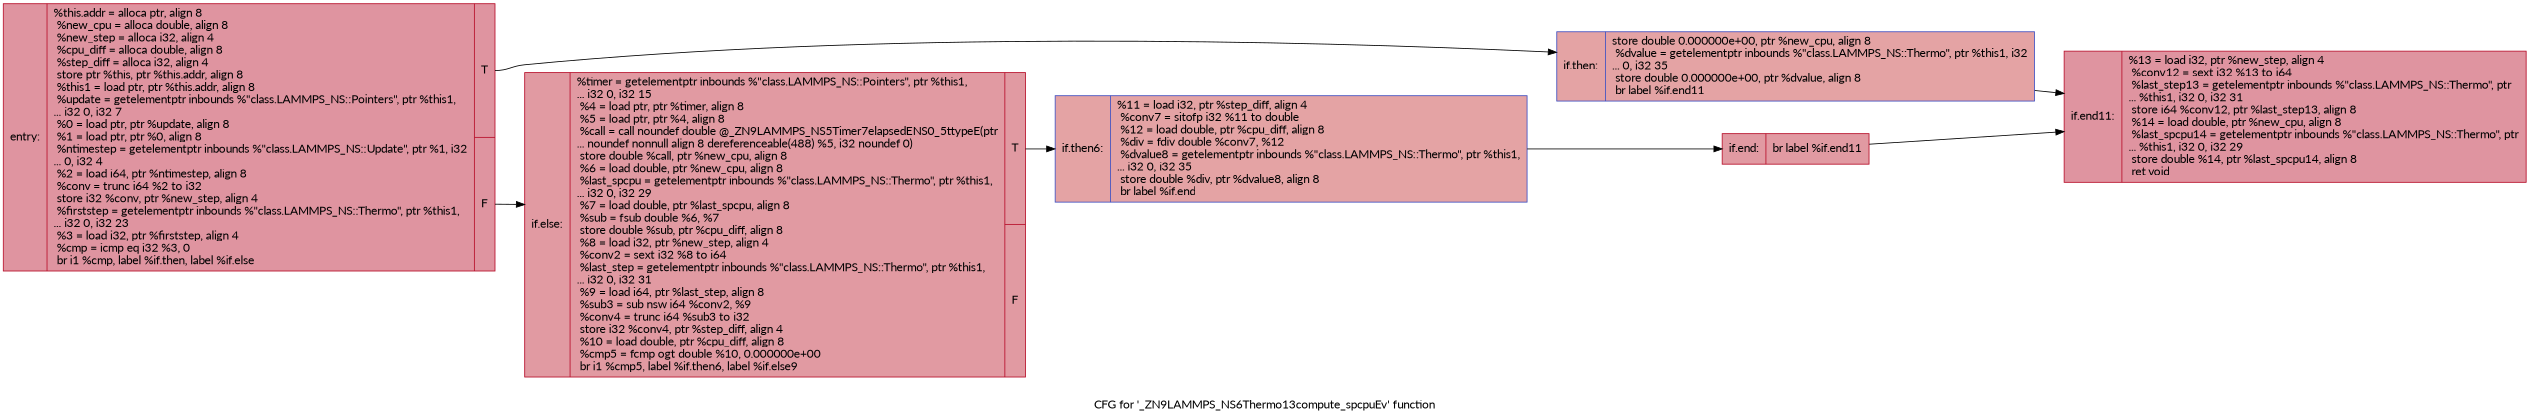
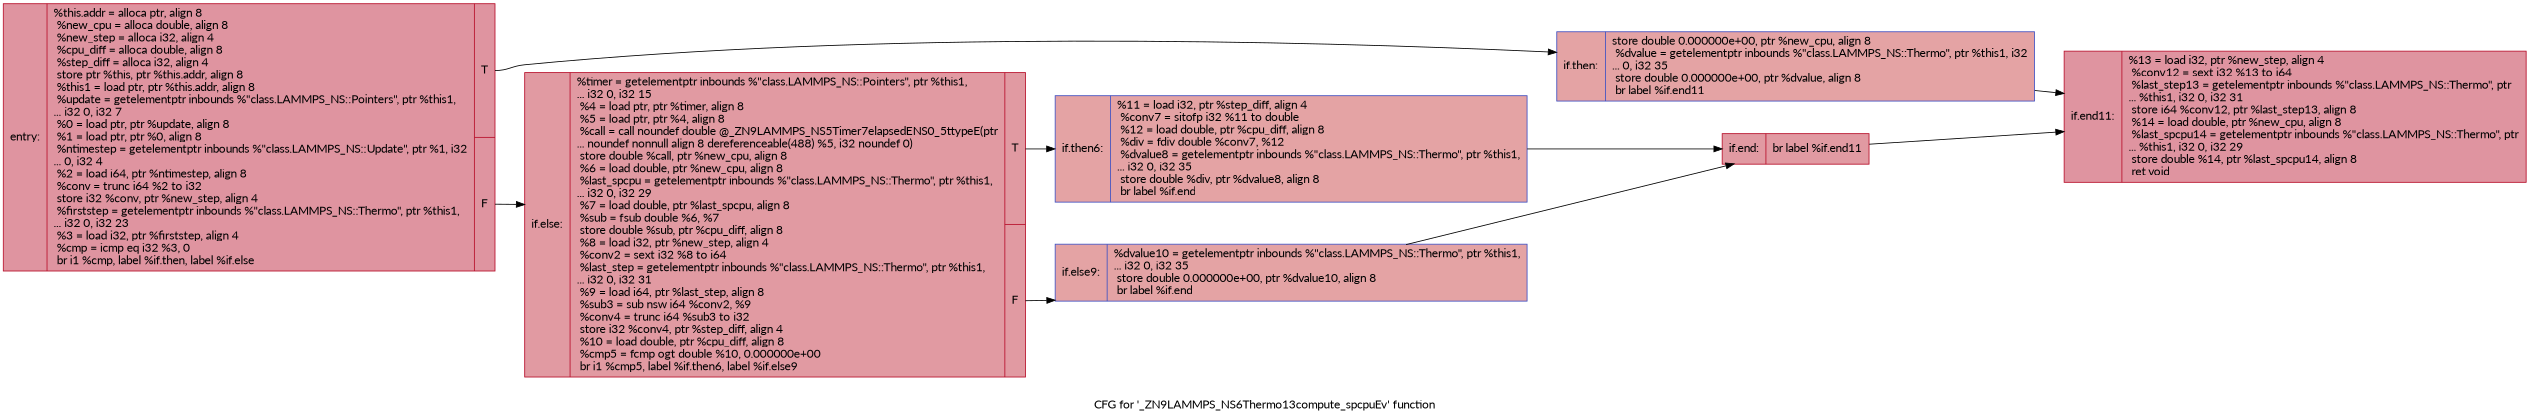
none -> (1291, 273)
